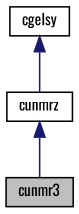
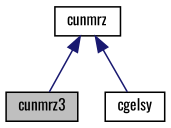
(40, 72) -> (115, 71)
(40, 192) -> (42, 107)
